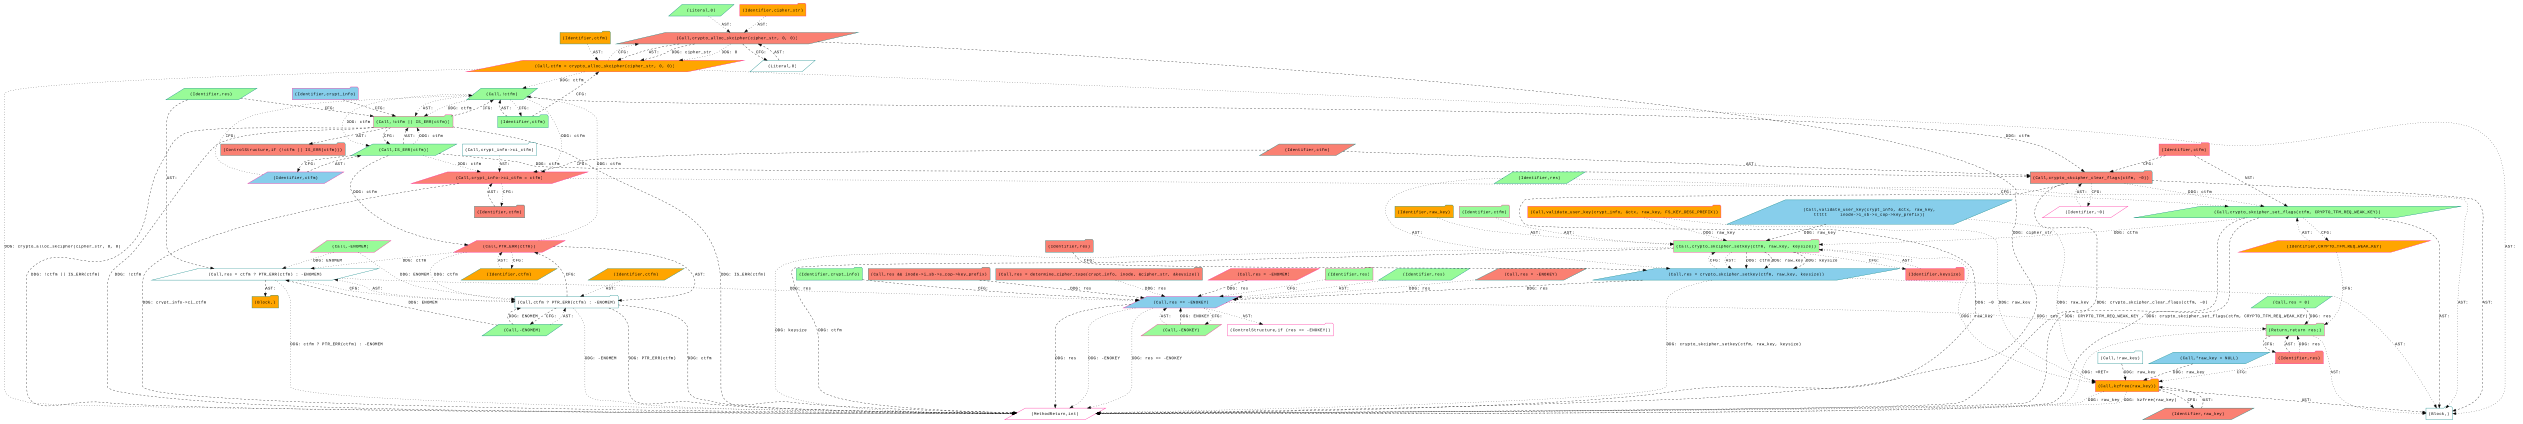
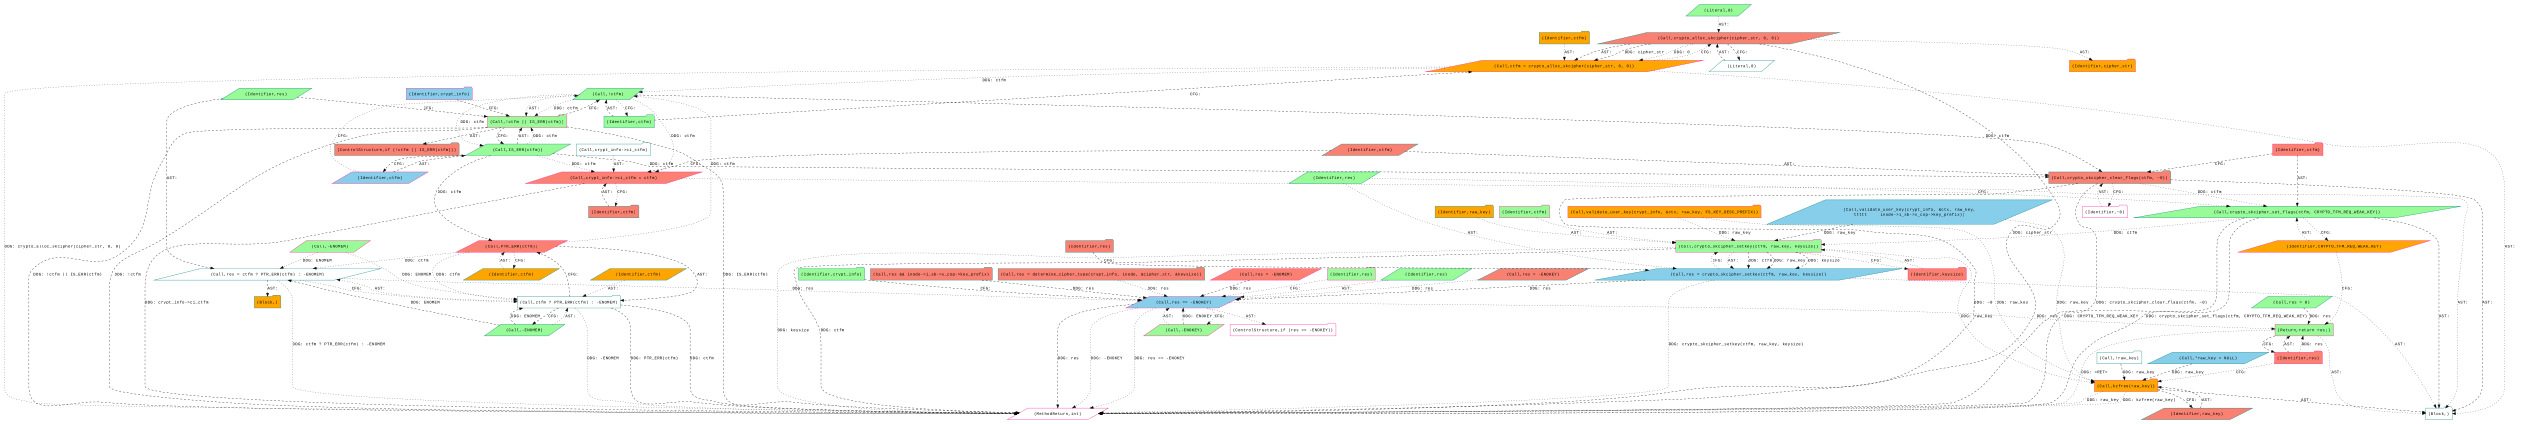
(756, 23) -> (1950, 43)
(2085, 212) -> (2105, 212)
